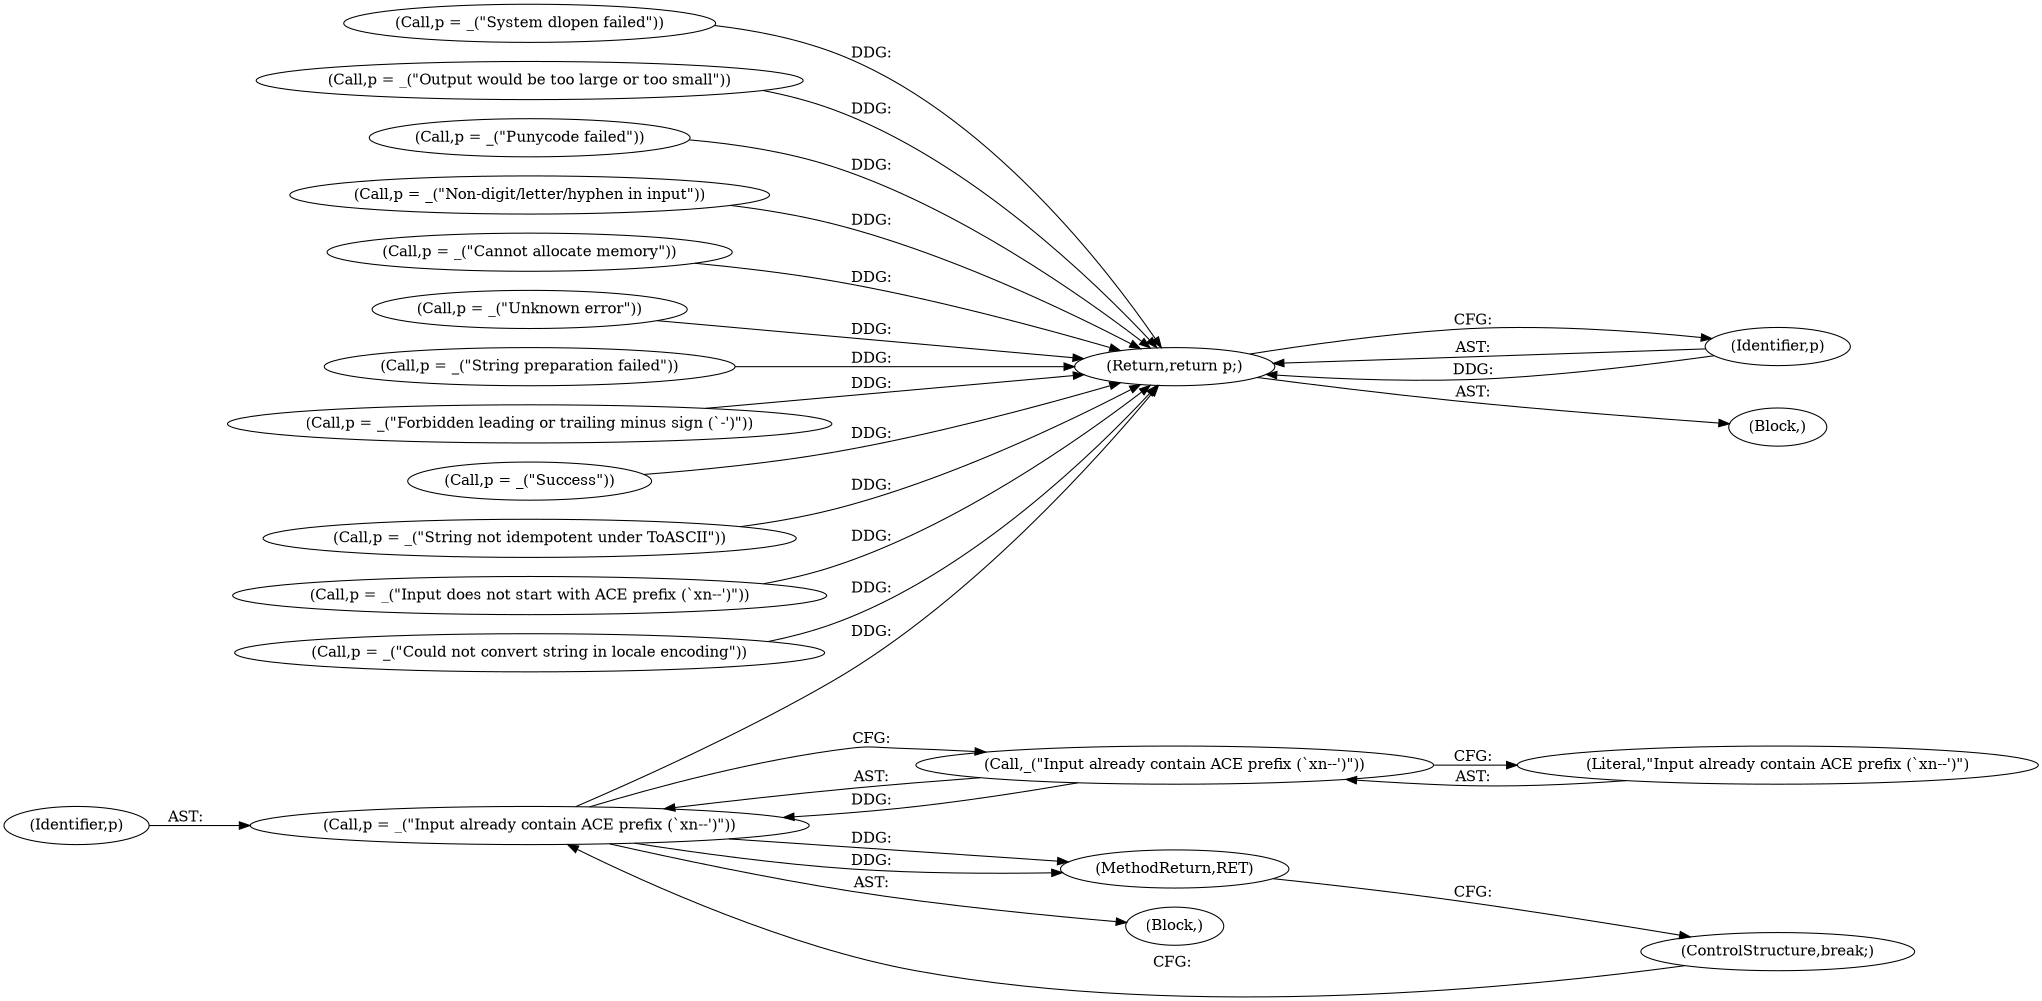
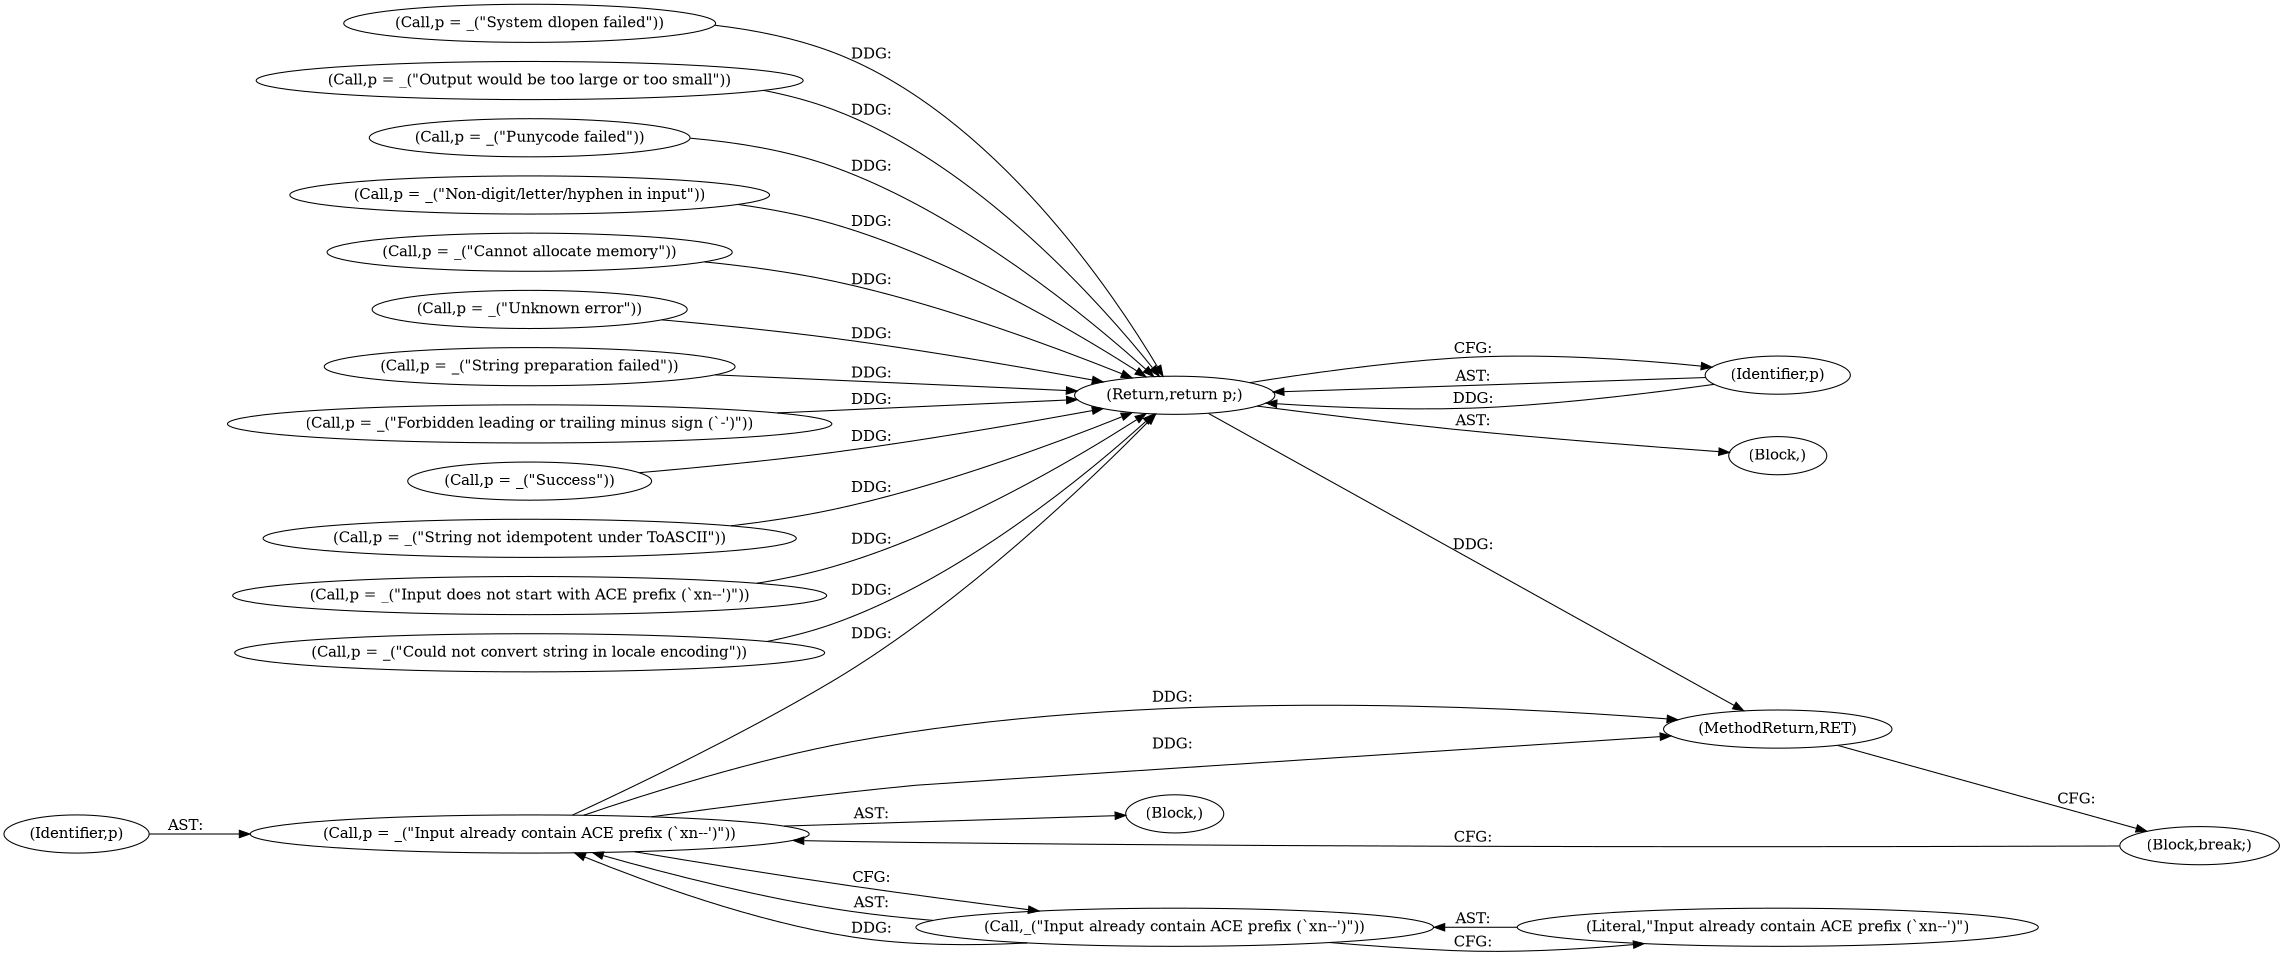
none -> (1471, 559)
(1778, 952) -> (2200, 846)
